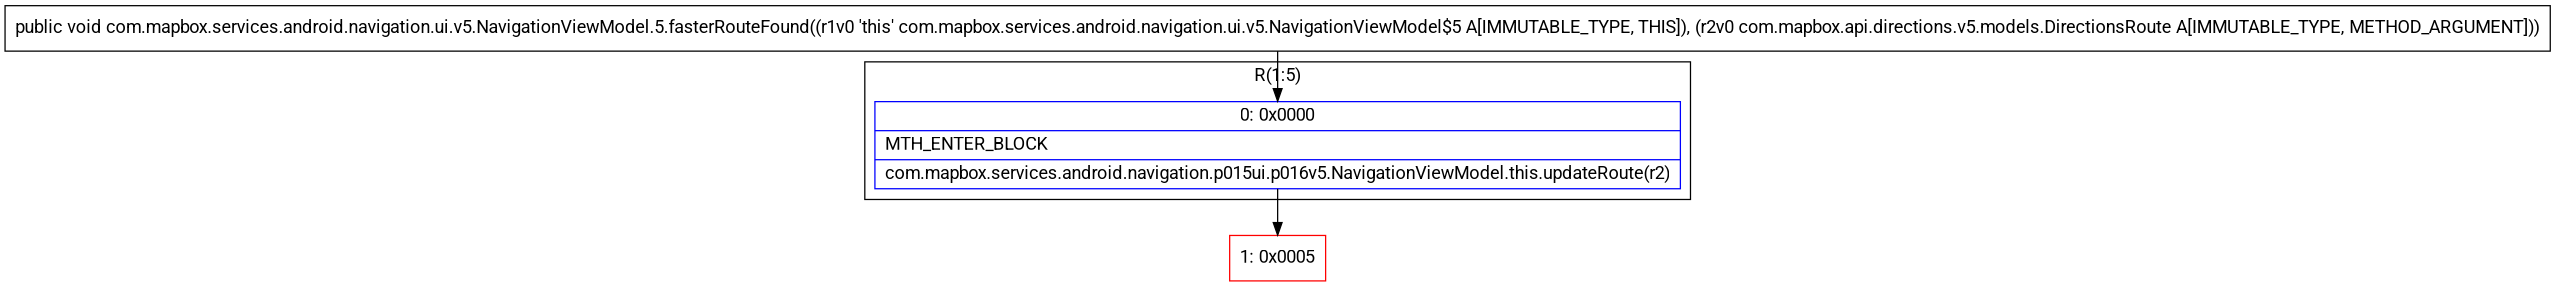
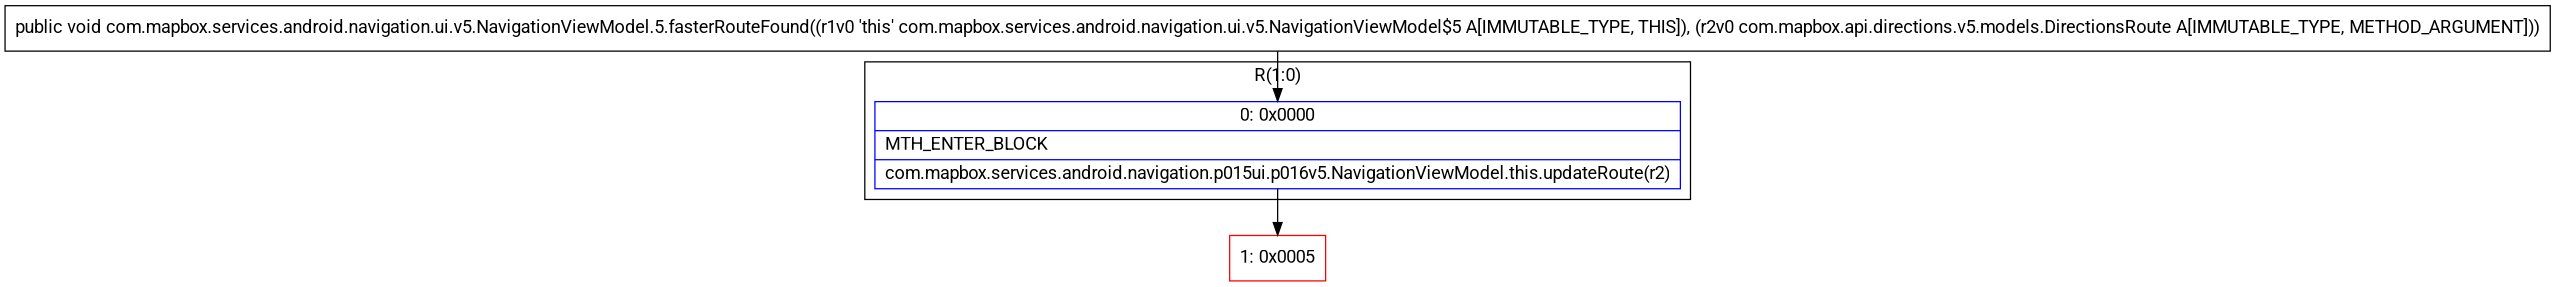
(1278, 76) -> (1278, 76)
